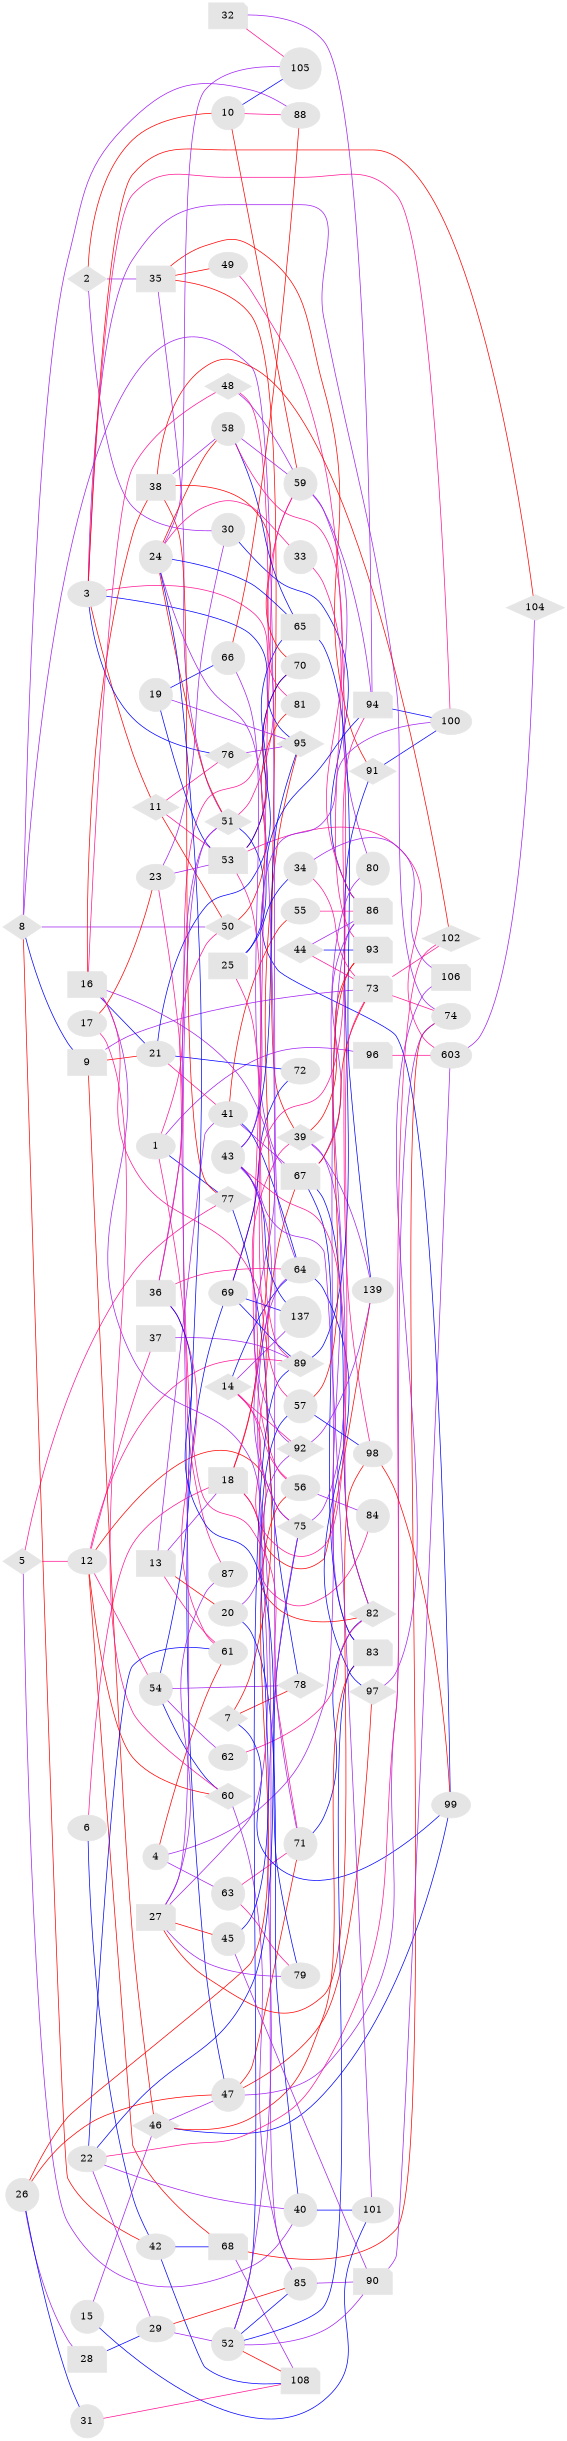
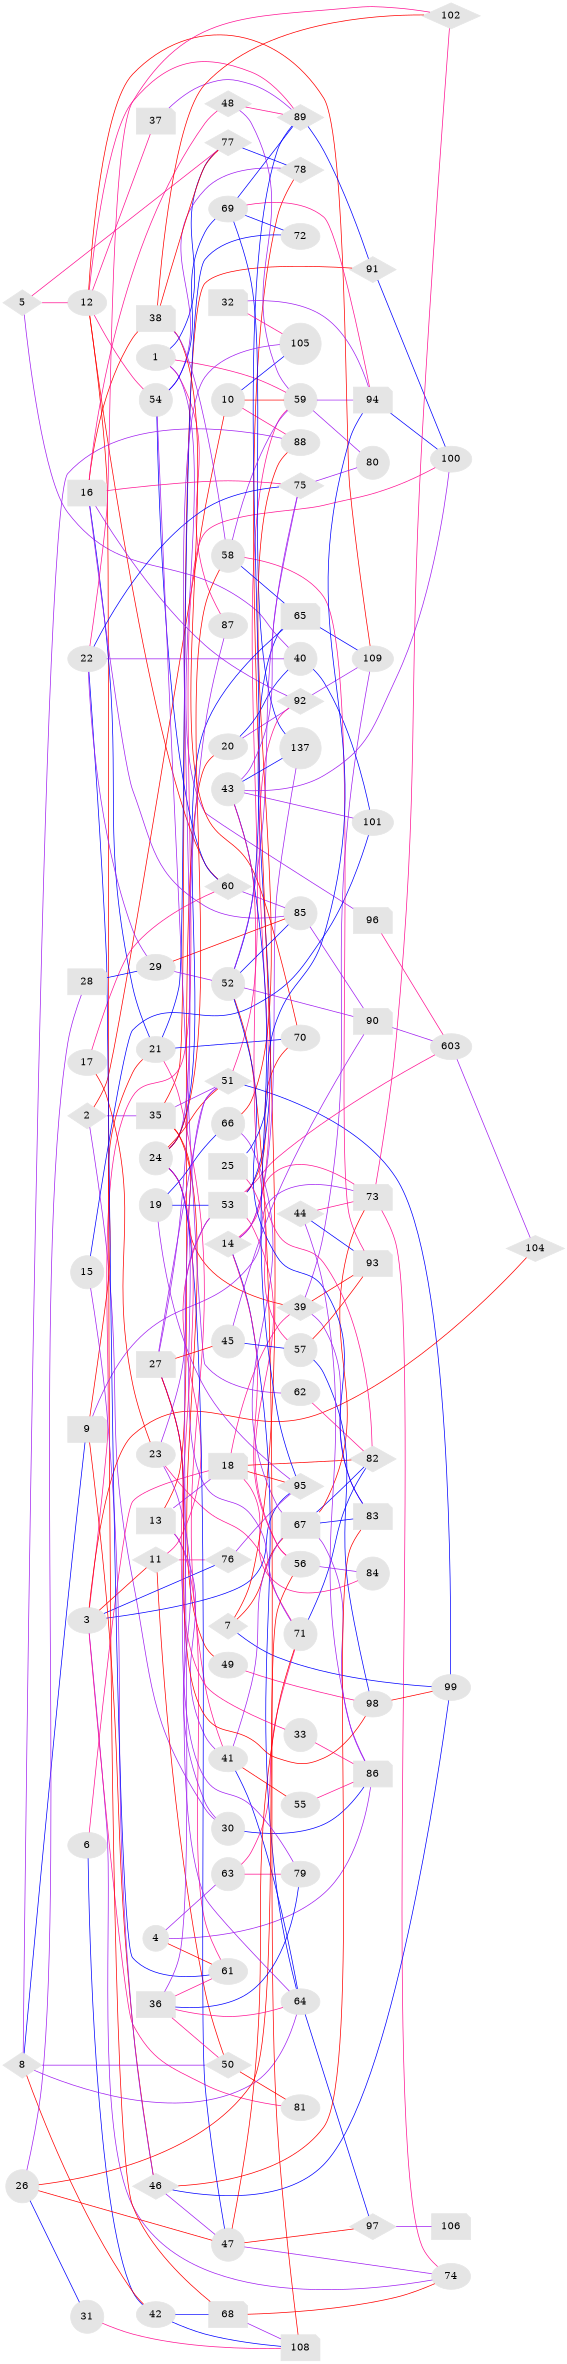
(300, 869) -> none
(373, 1290) -> (373, 659)
